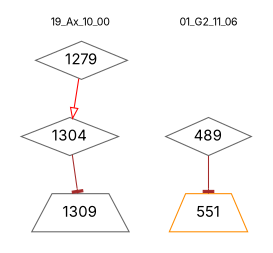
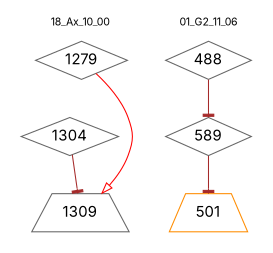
(80, 23) -> (80, 23)
none -> (208, 60)
(76, 93) -> (131, 127)
(208, 137) -> (208, 137)
(208, 213) -> (208, 213)
